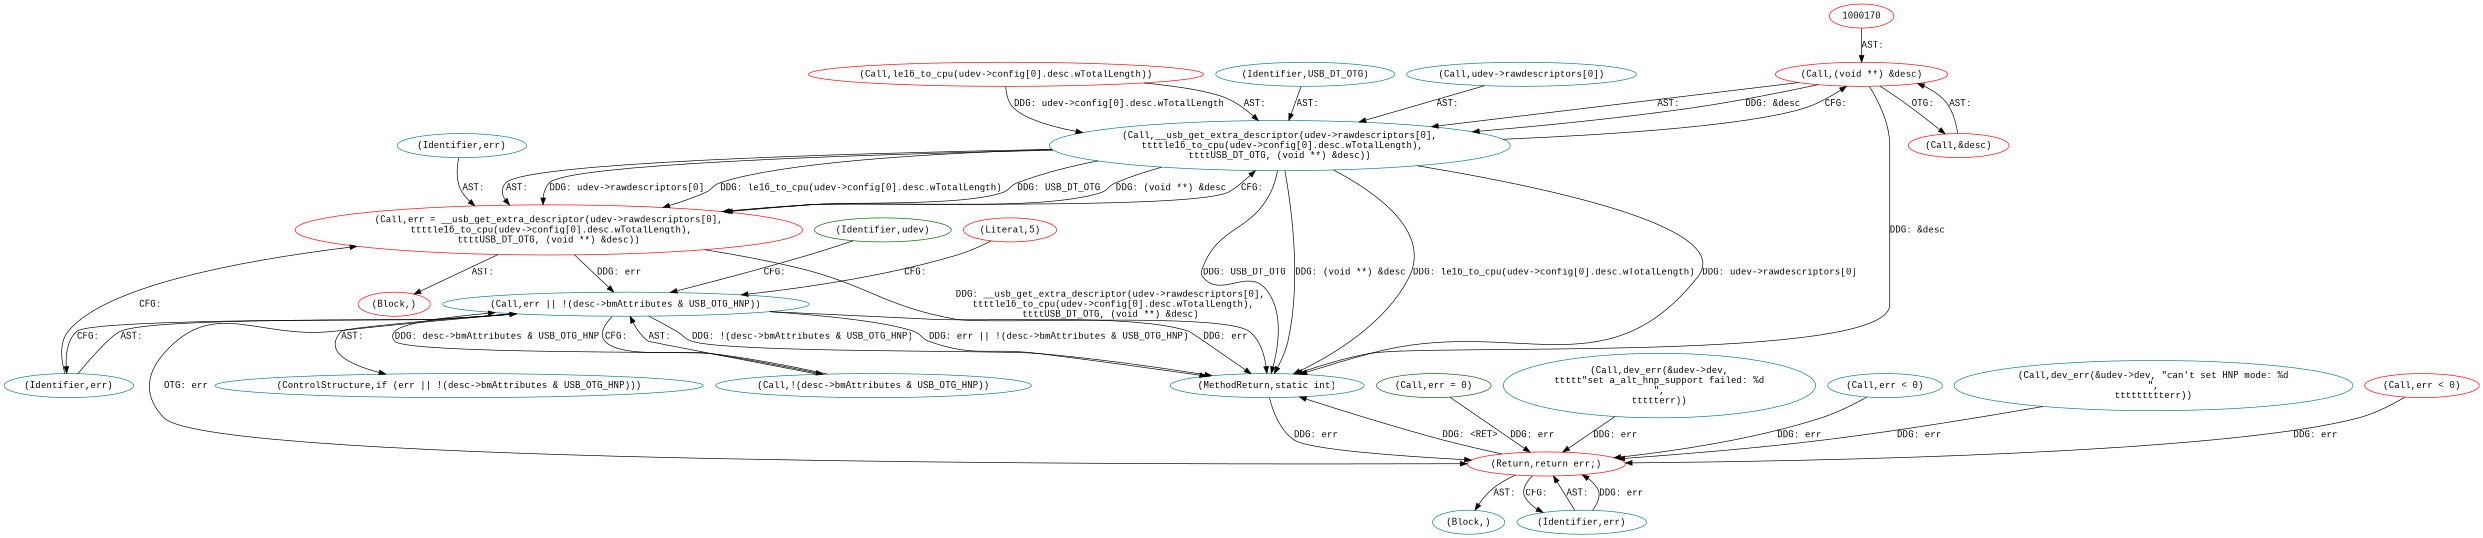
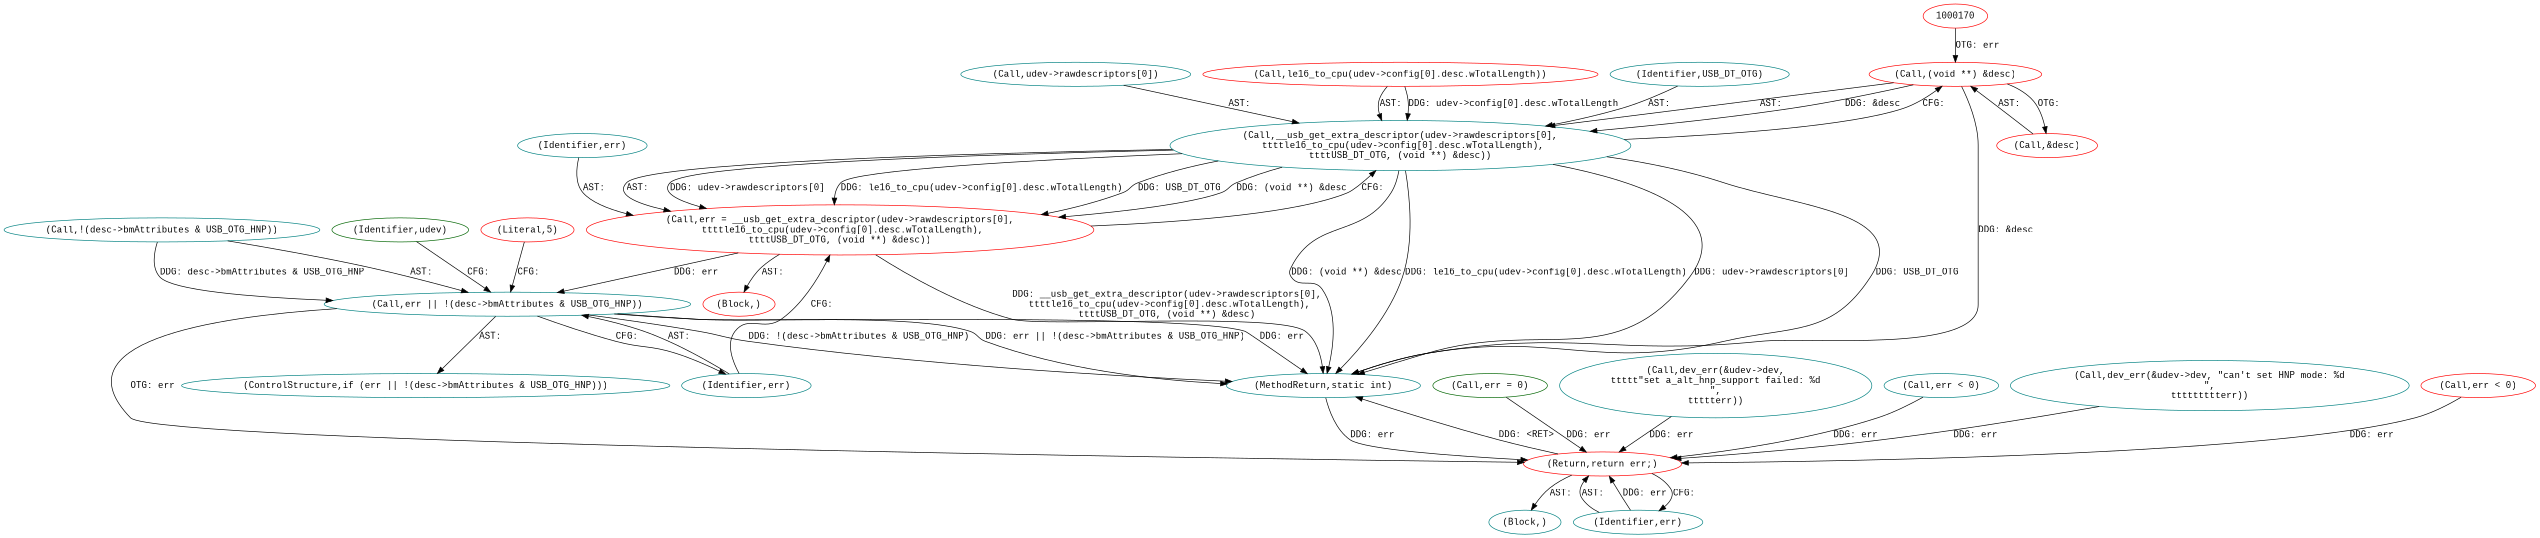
(1876, 45) -> (1978, 45)
(696, 353) -> none
